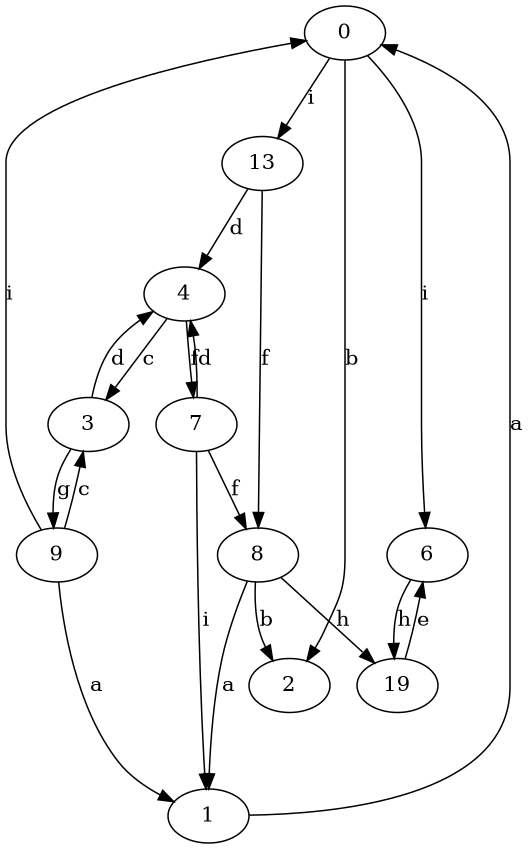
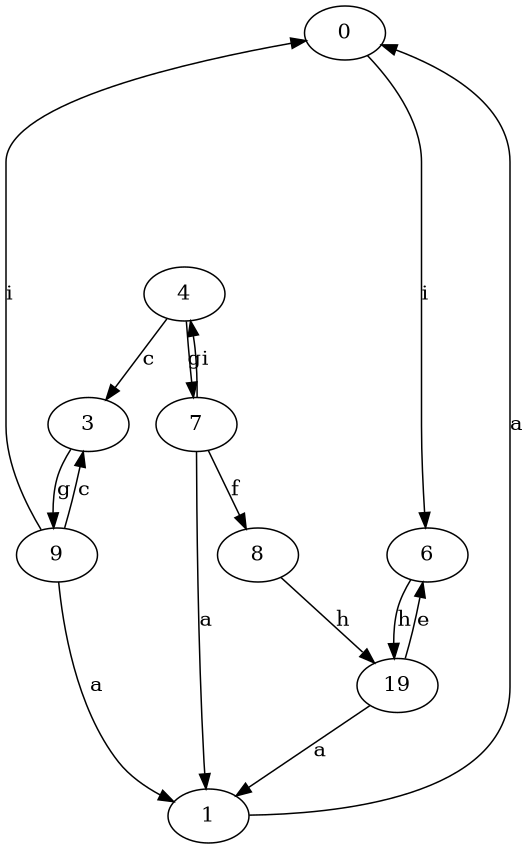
(262, 164) -> none
(108, 353) -> none
(195, 359) -> (195, 359)
(206, 359) -> (206, 359)
(206, 620) -> (206, 620)
(219, 675) -> (309, 746)
(290, 686) -> none
